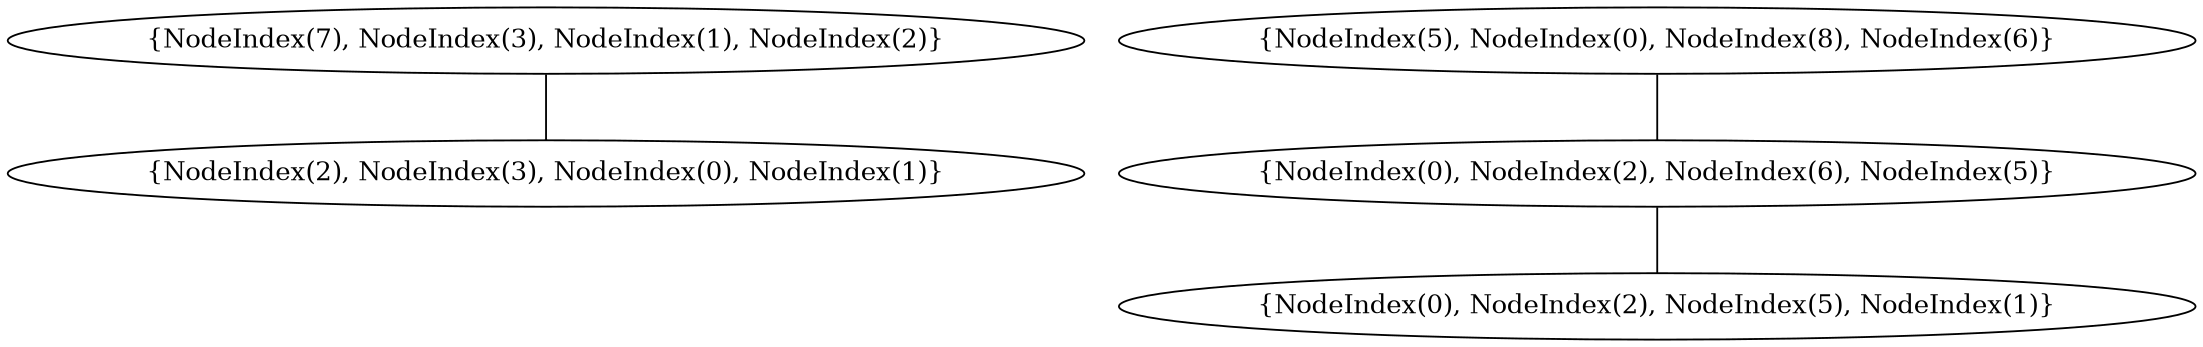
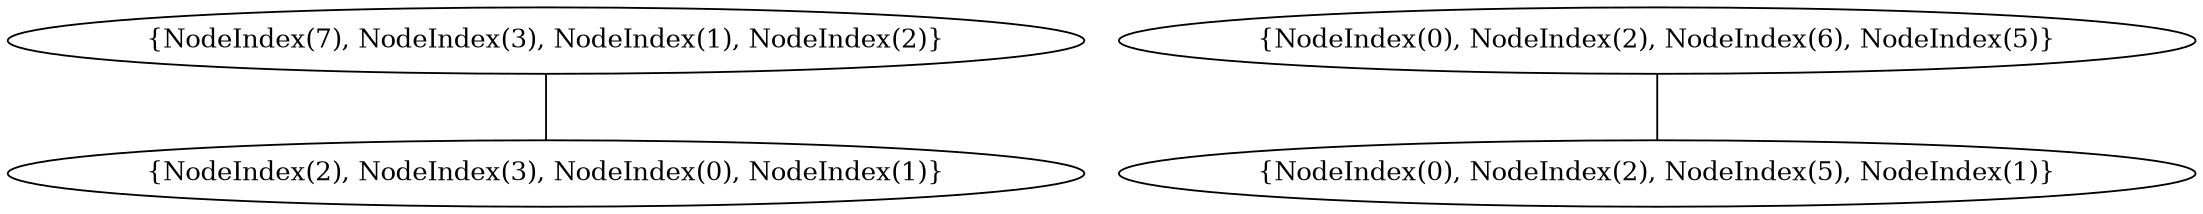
(1657, 41) -> none
